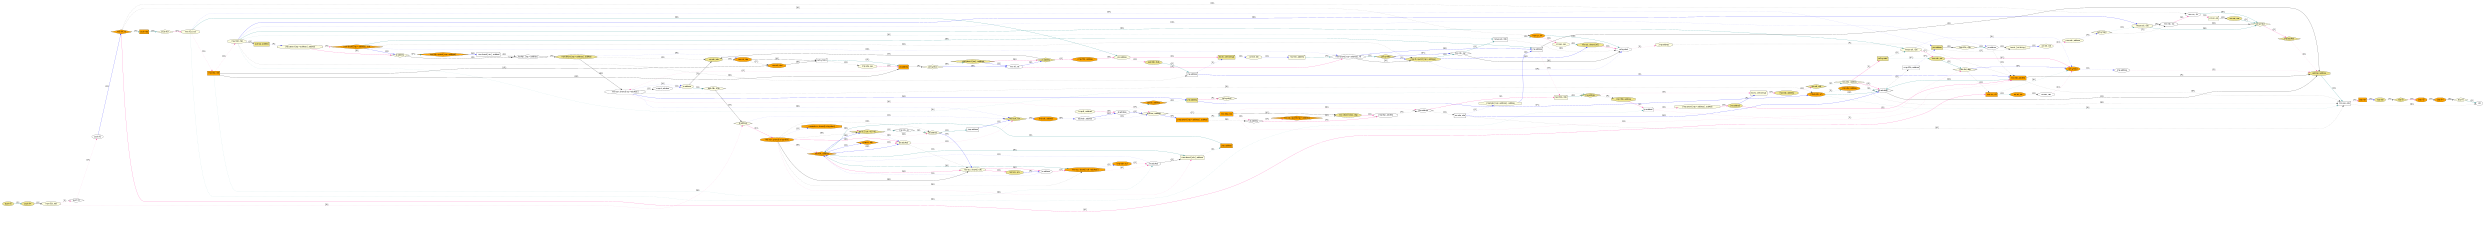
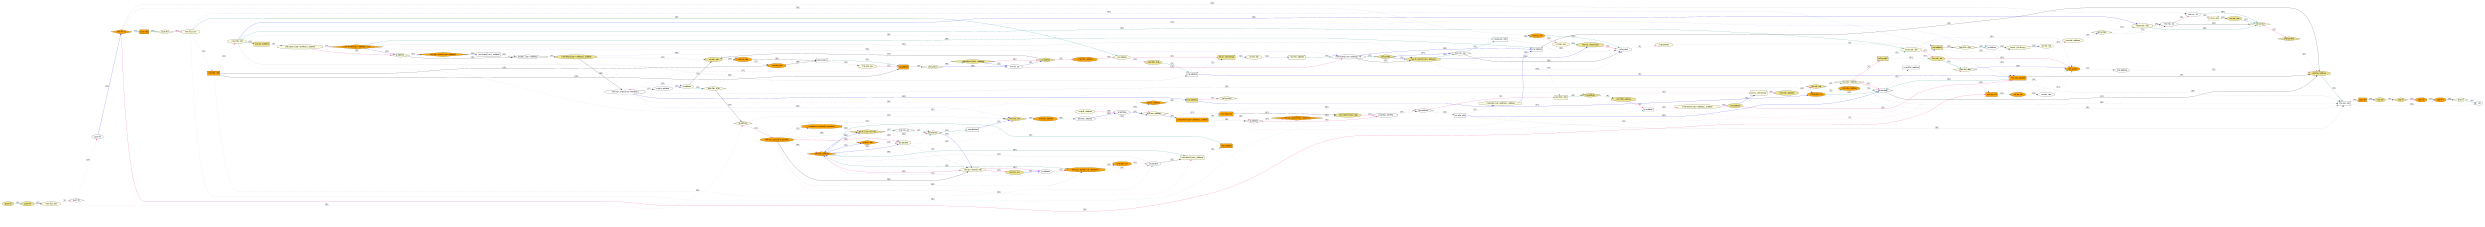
none -> (882, 154)
